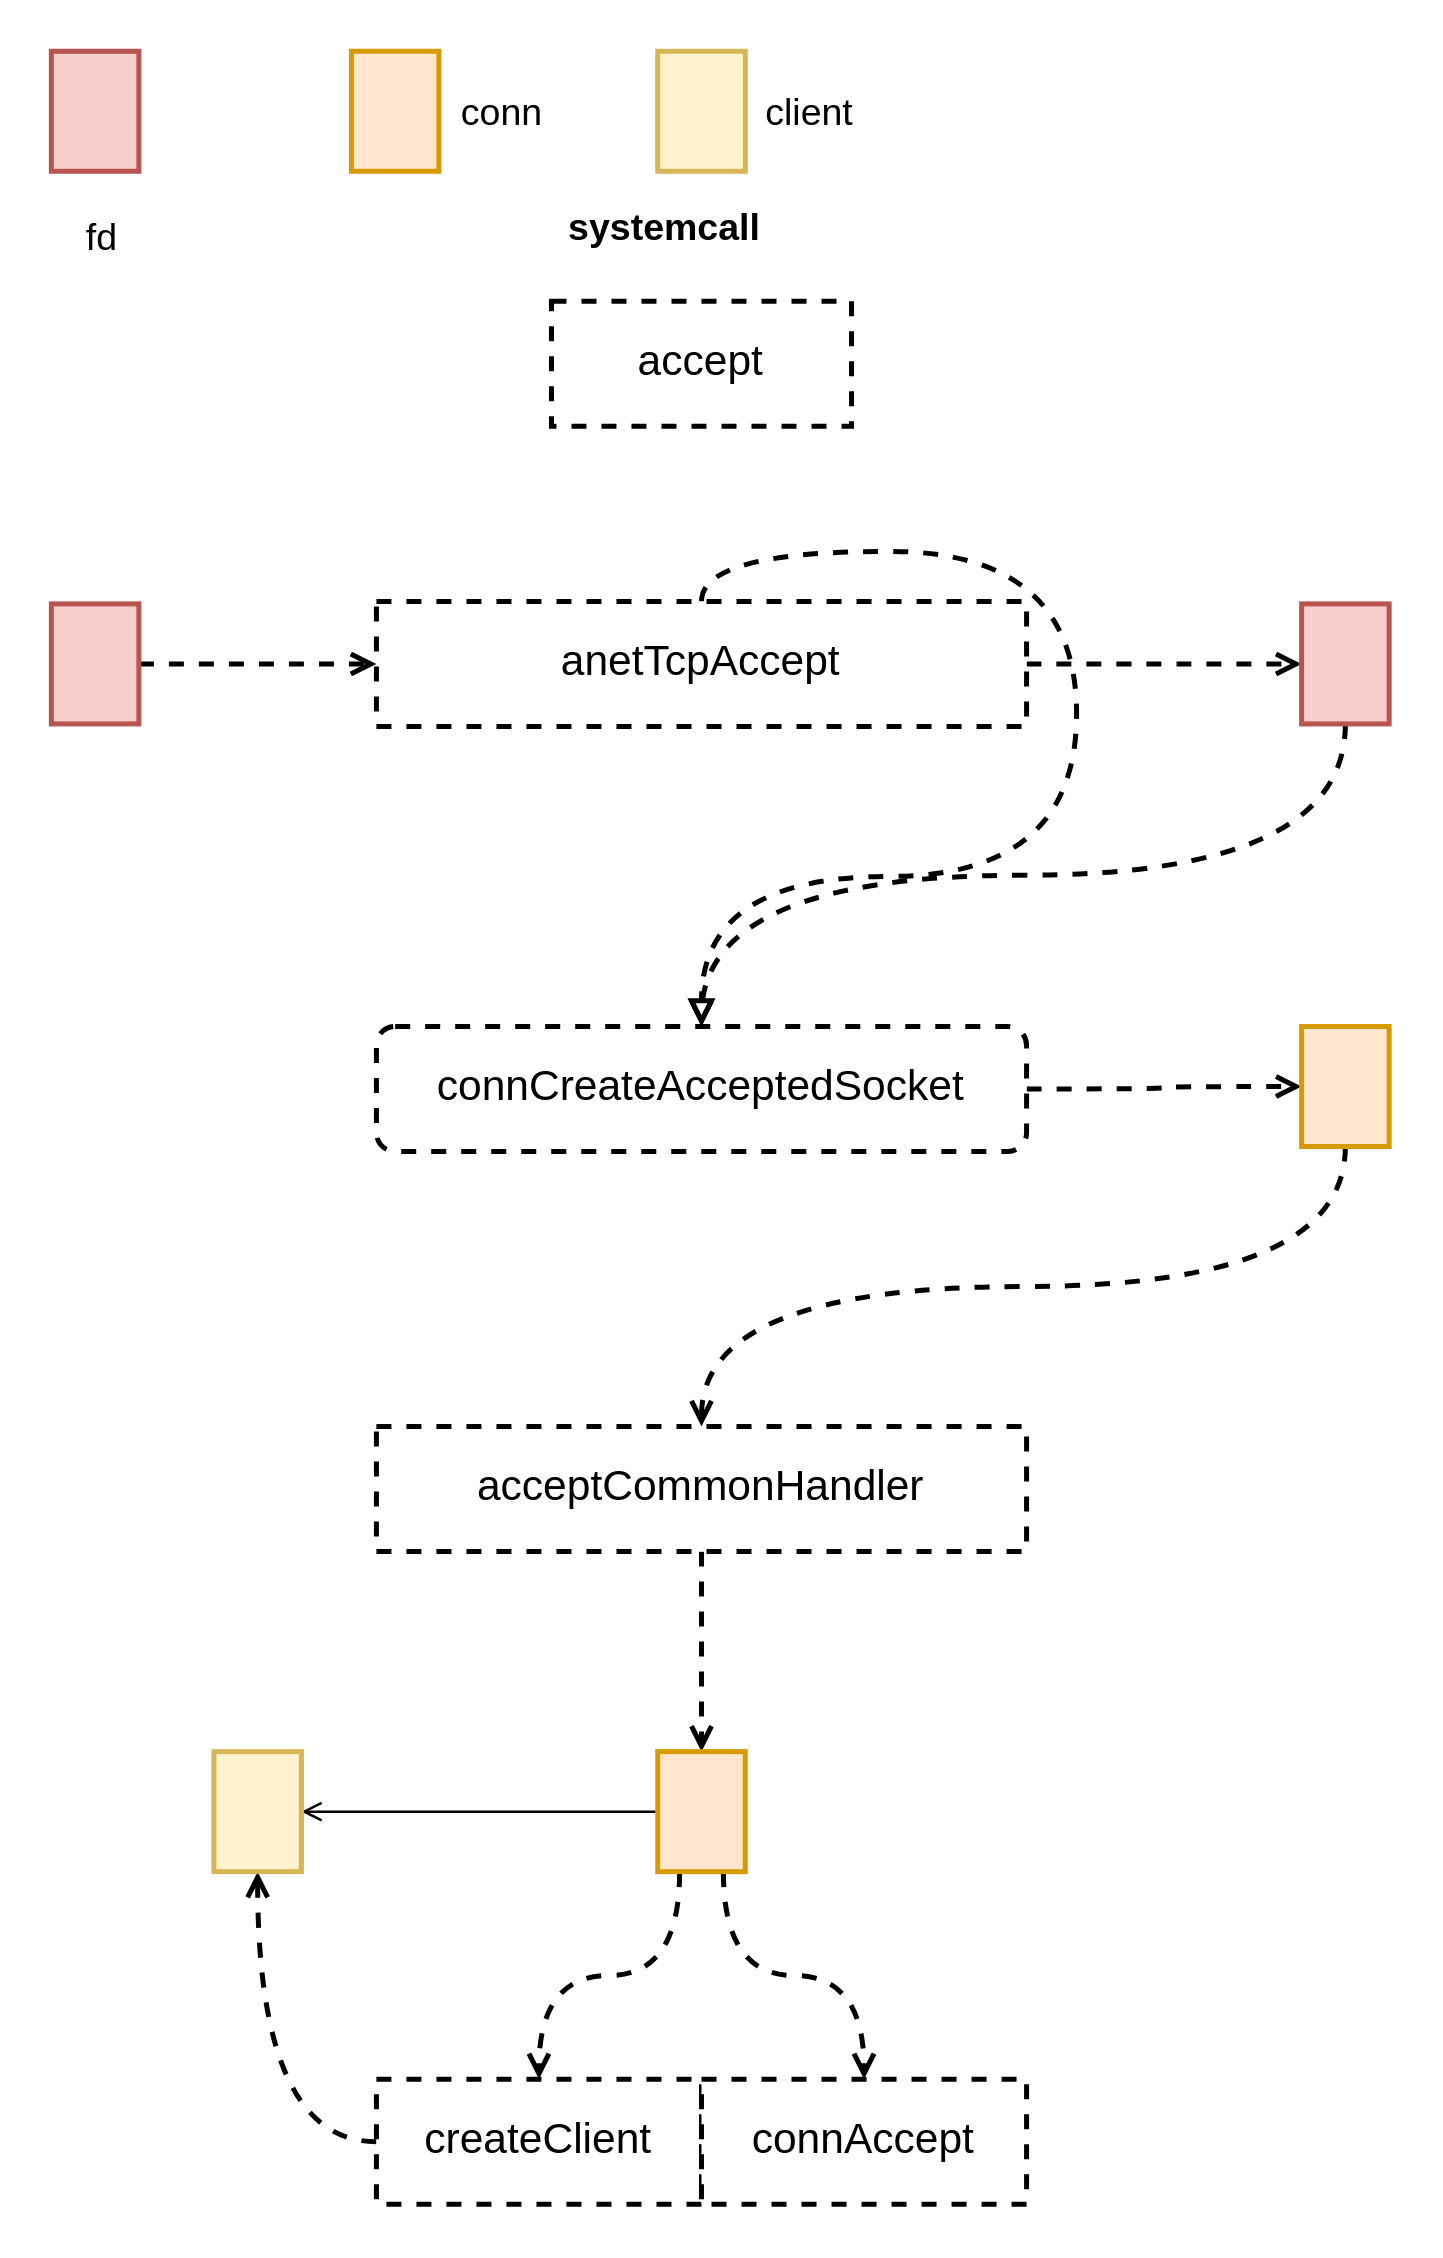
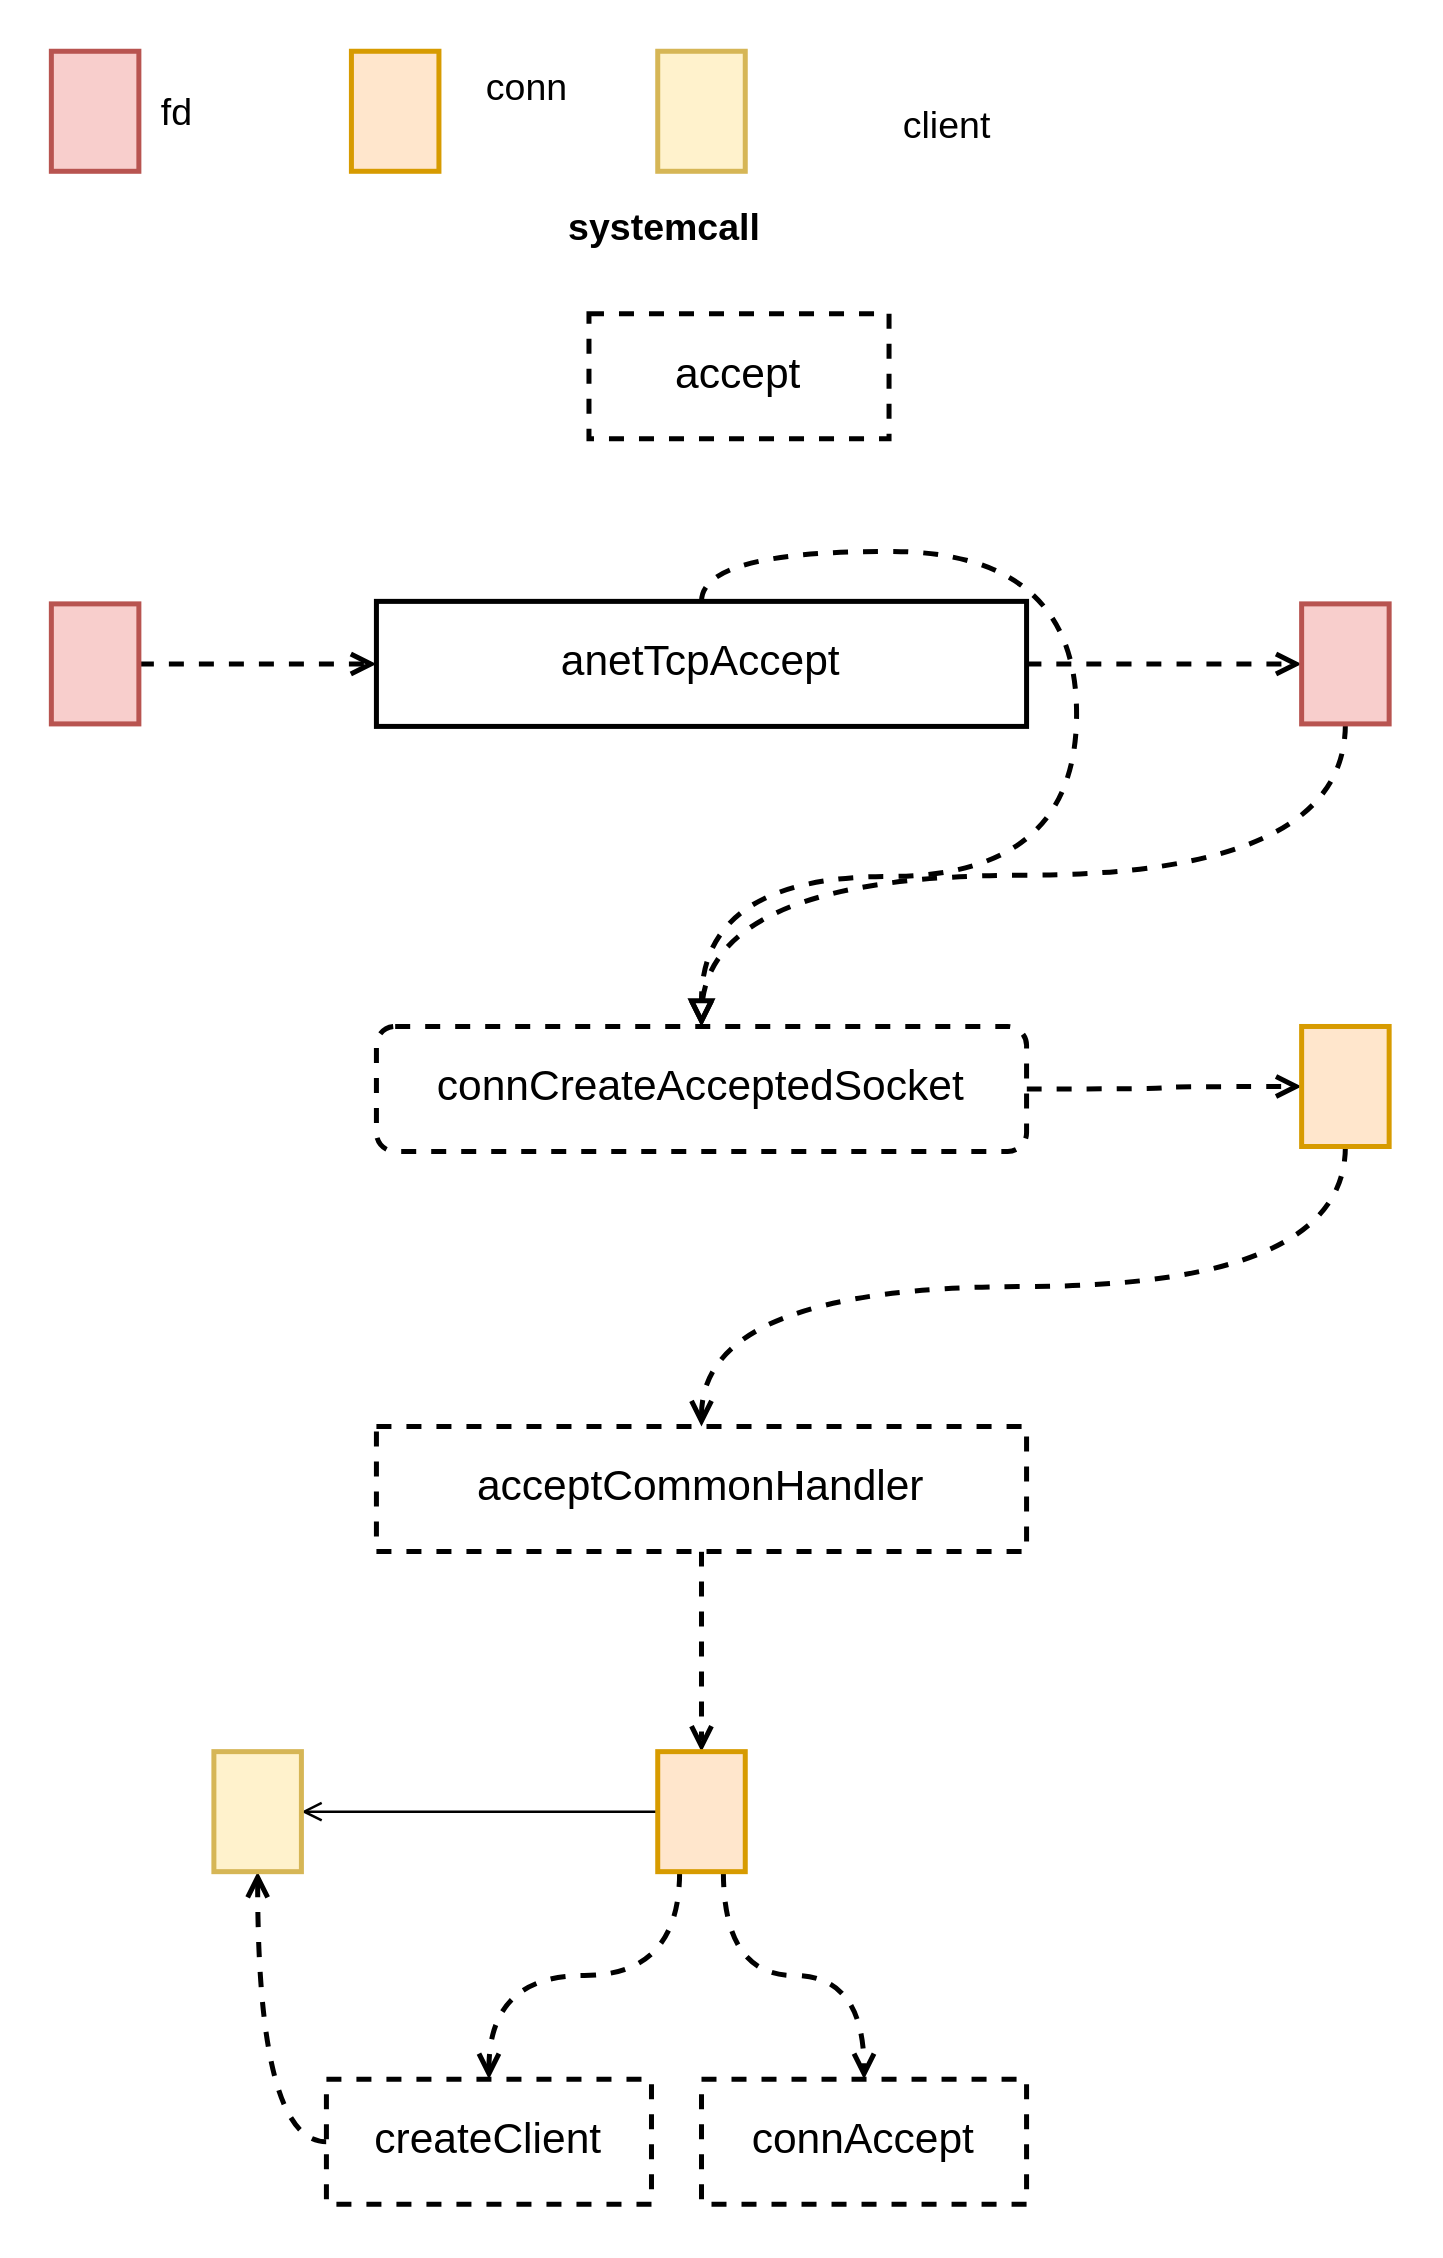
(501, 111) -> (526, 86)
(808, 111) -> (945, 124)
(101, 236) -> (176, 111)
(701, 364) -> (739, 376)
(701, 664) -> (701, 664)
(539, 2141) -> (489, 2141)
